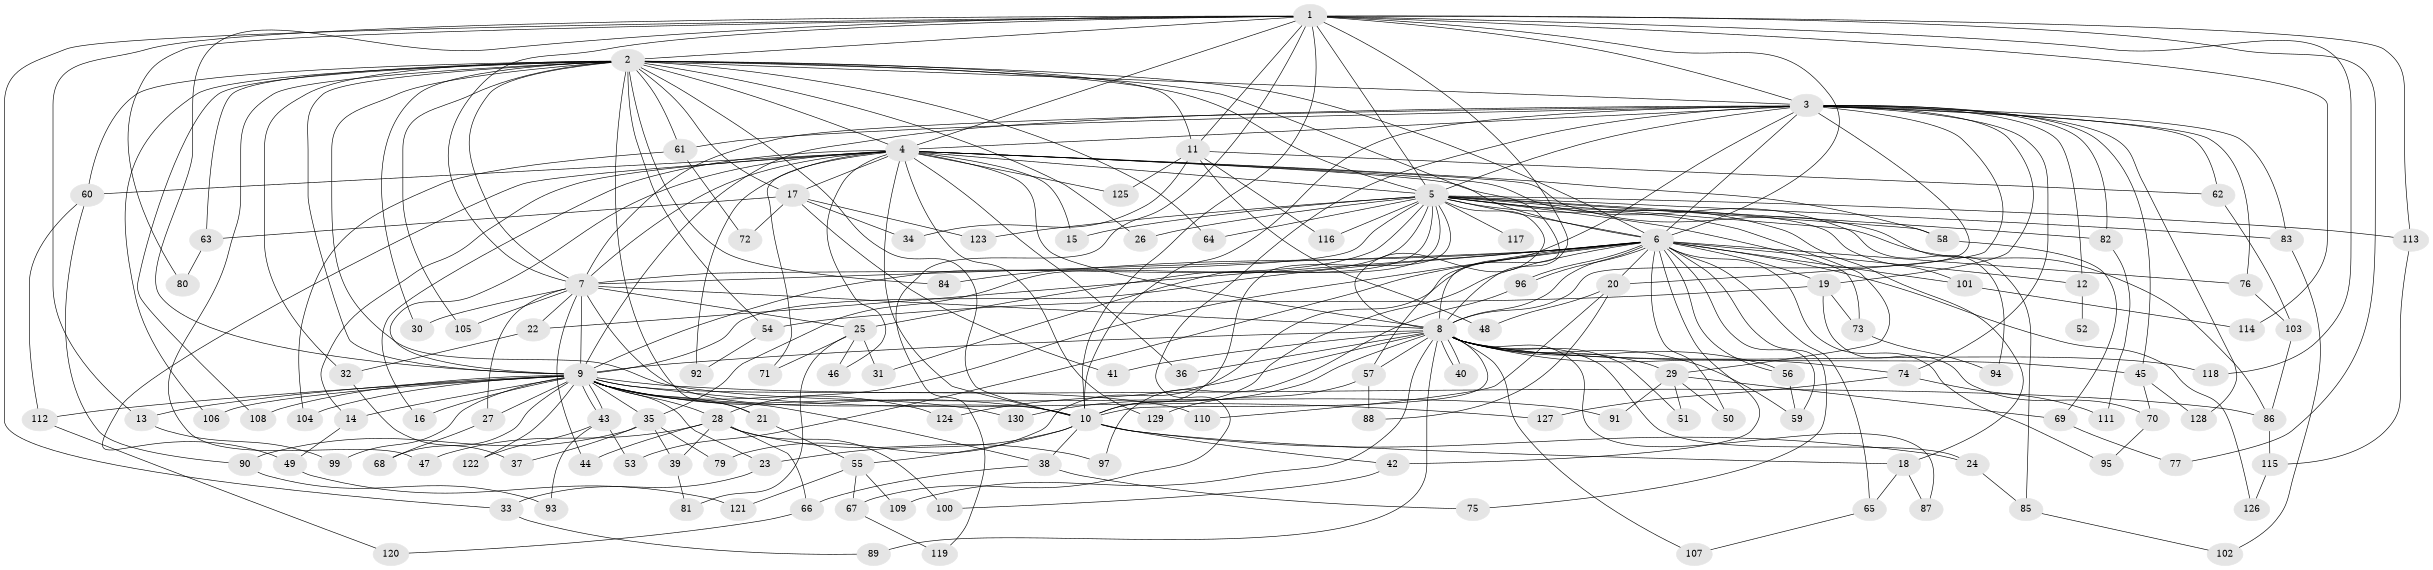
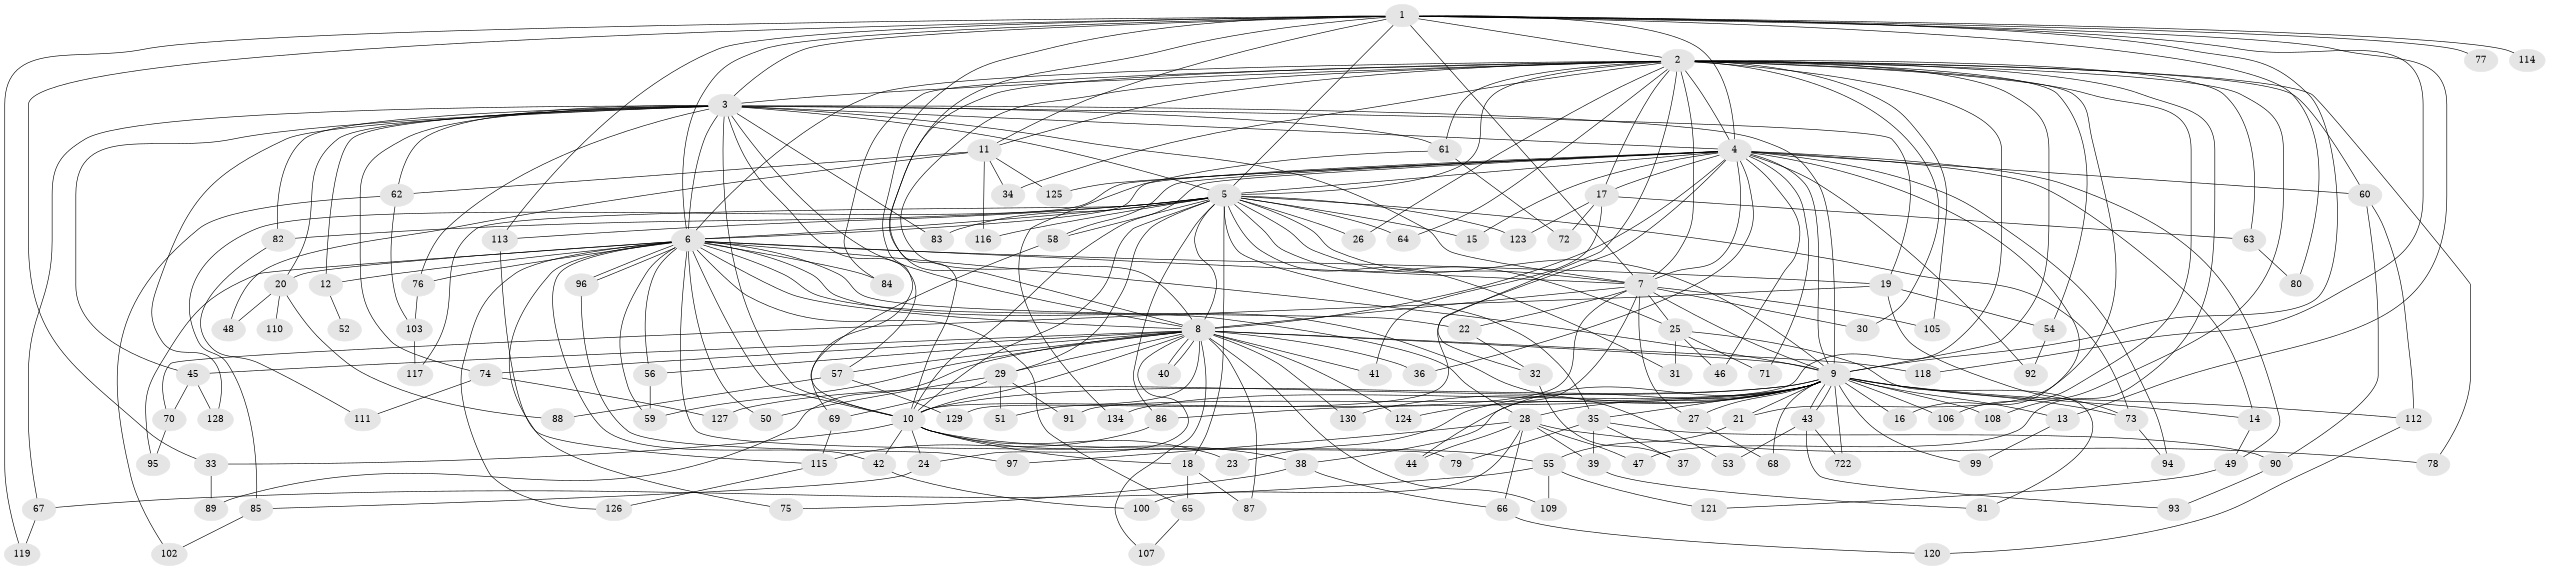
(853, 218) -> (1371, 108)
(1965, 285) -> none
(2282, 375) -> (415, 352)
(893, 392) -> (1983, 395)
(2314, 401) -> (143, 289)
(305, 420) -> (1115, 420)
(2117, 444) -> (827, 441)
(471, 465) -> (1843, 465)
none -> (2433, 465)
(665, 487) -> (561, 456)
